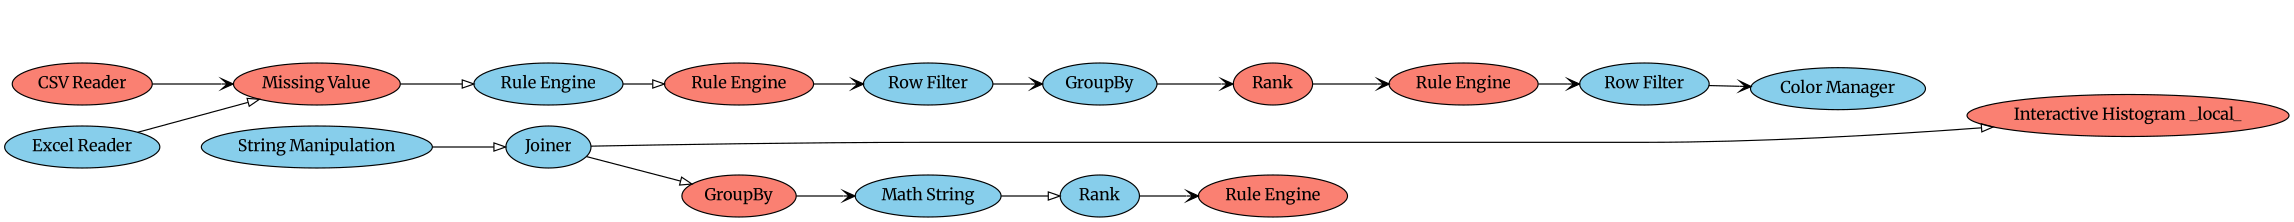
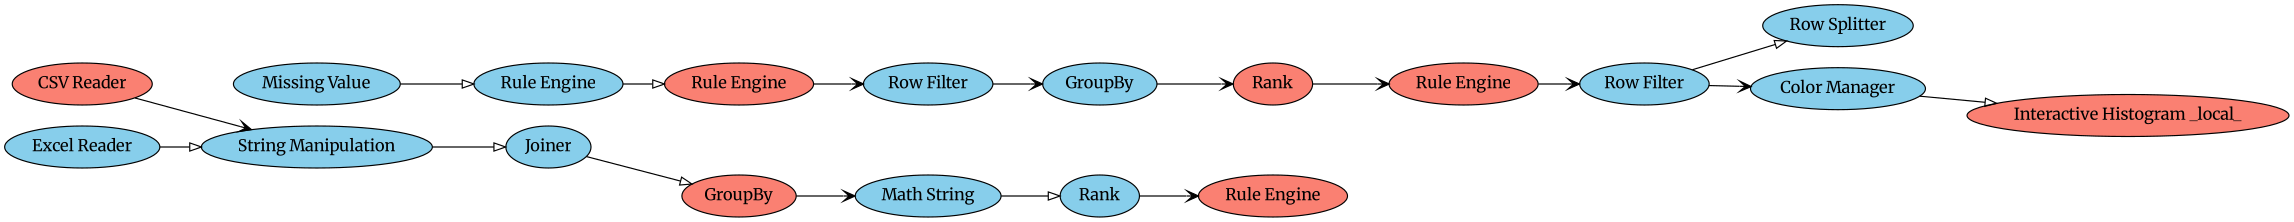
none -> (1838, 26)
(187, 84) -> (187, 112)
(317, 84) -> (317, 84)
(193, 117) -> (175, 147)
(1286, 142) -> (1952, 99)
